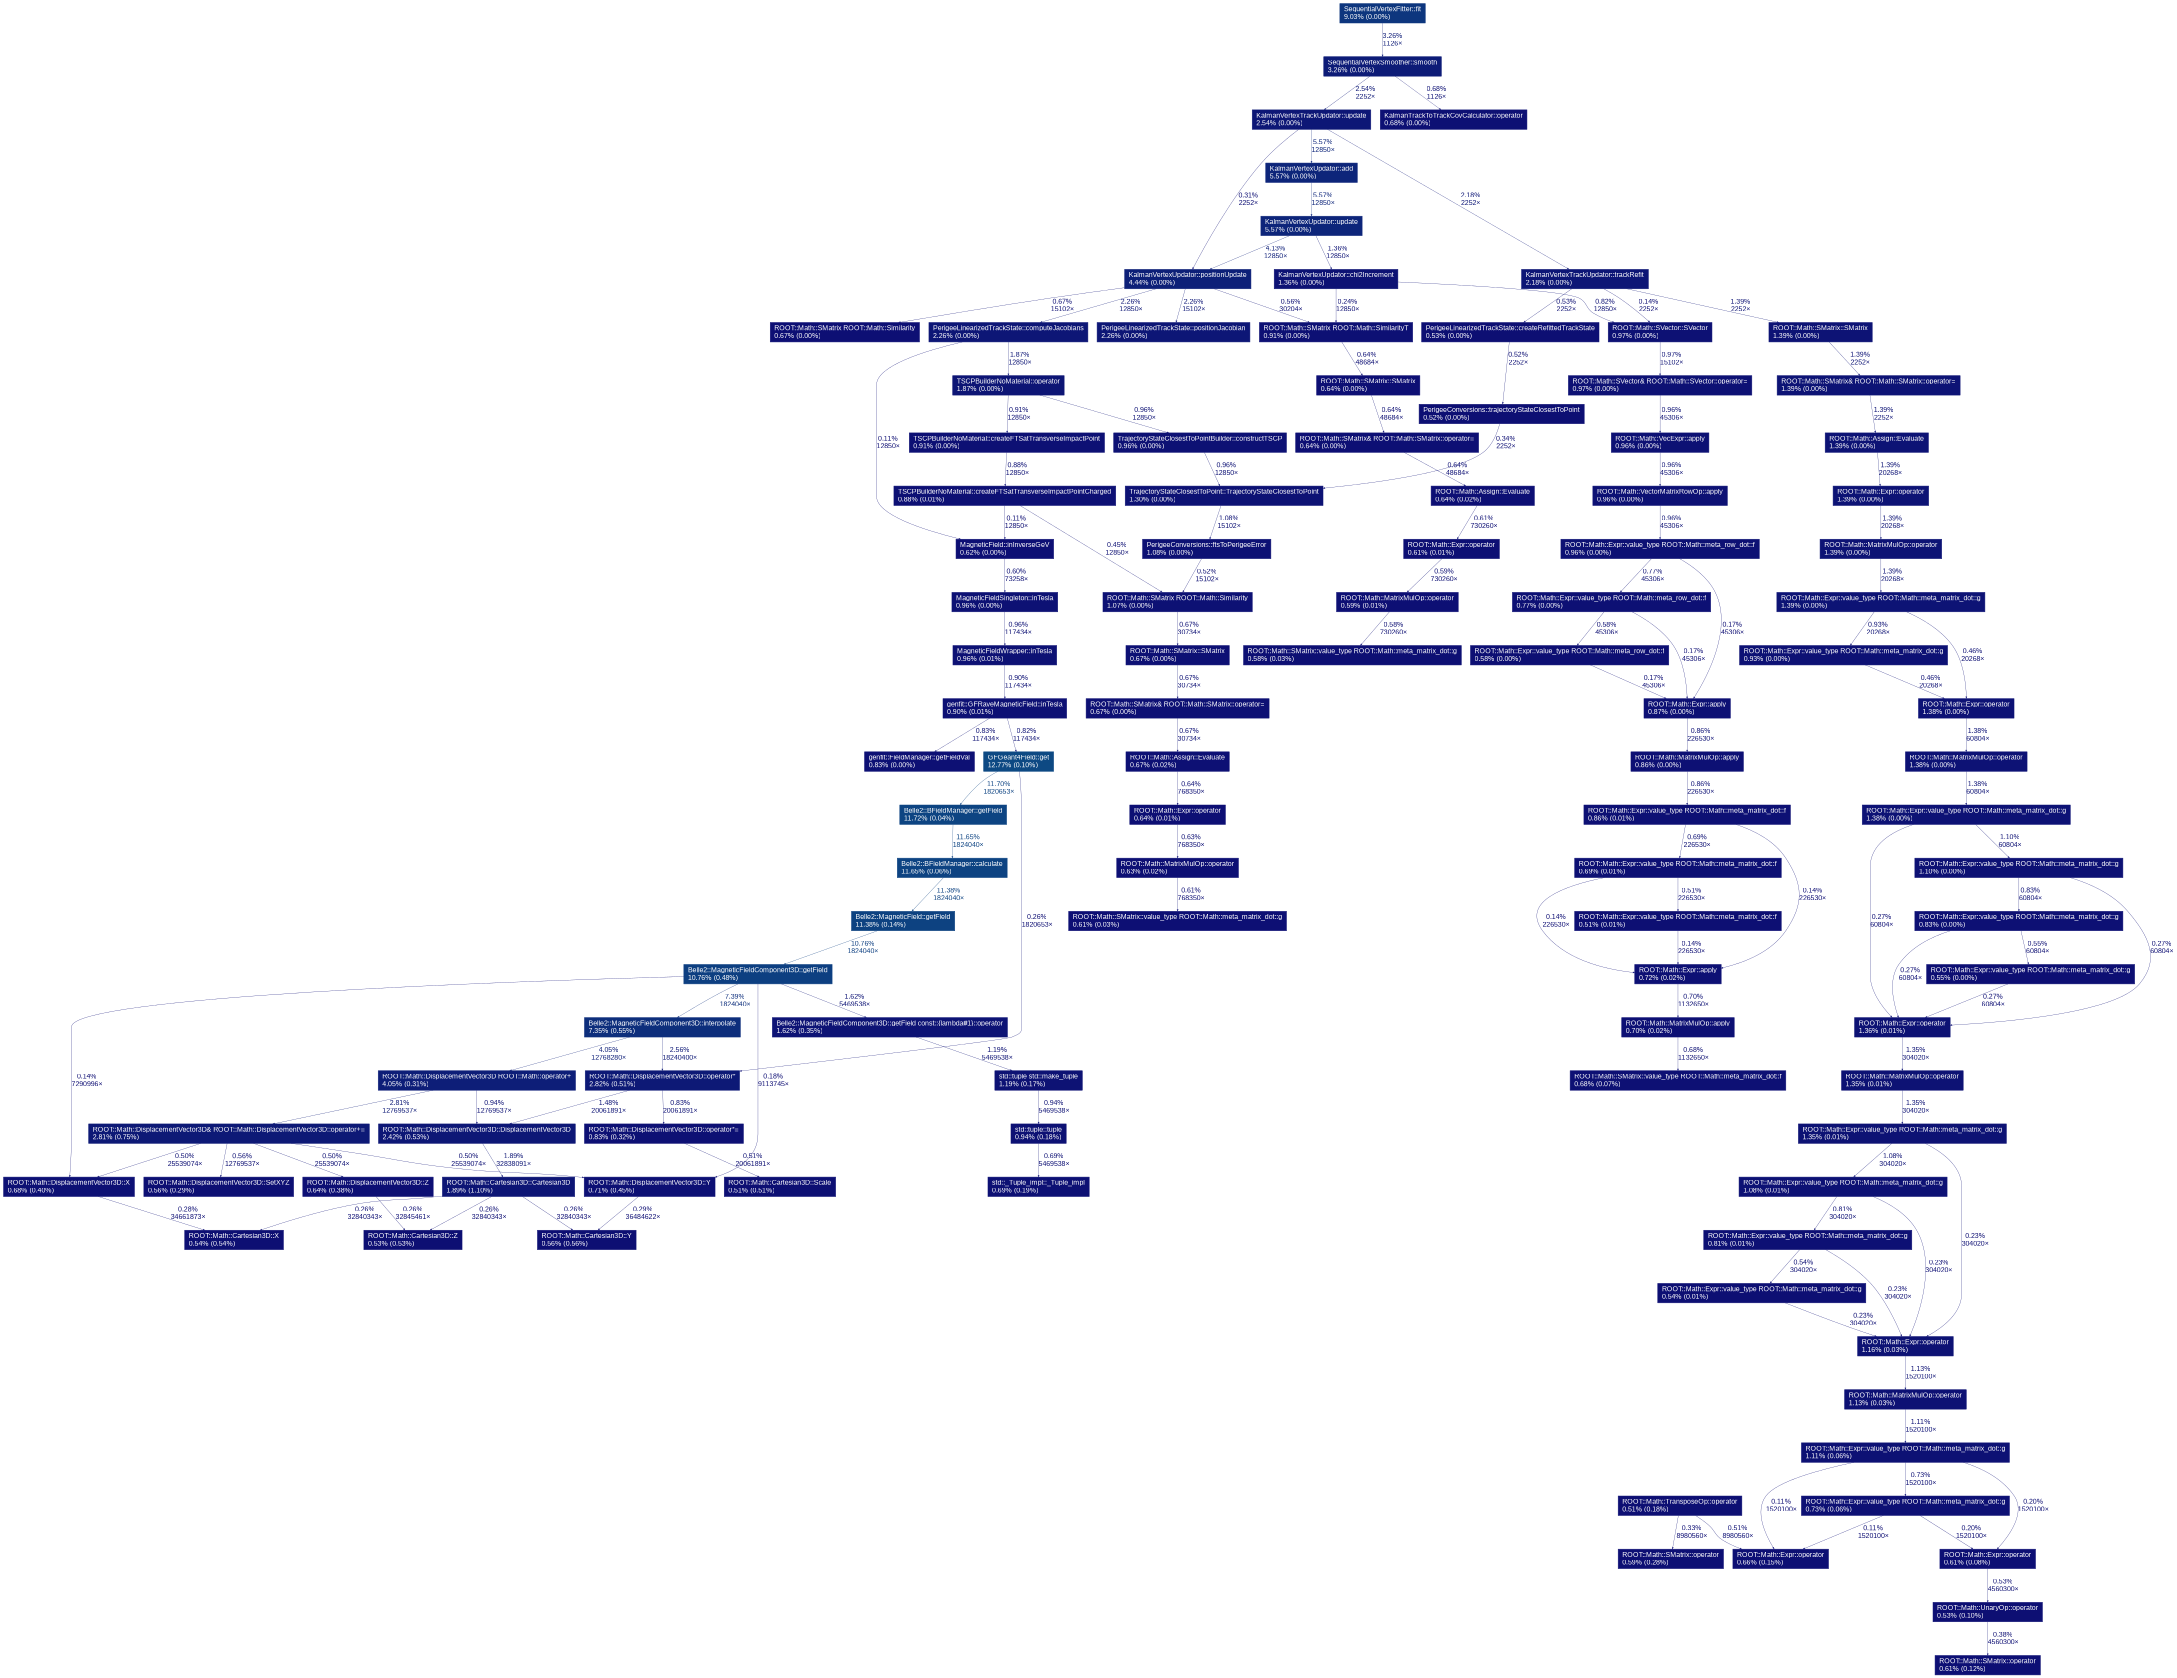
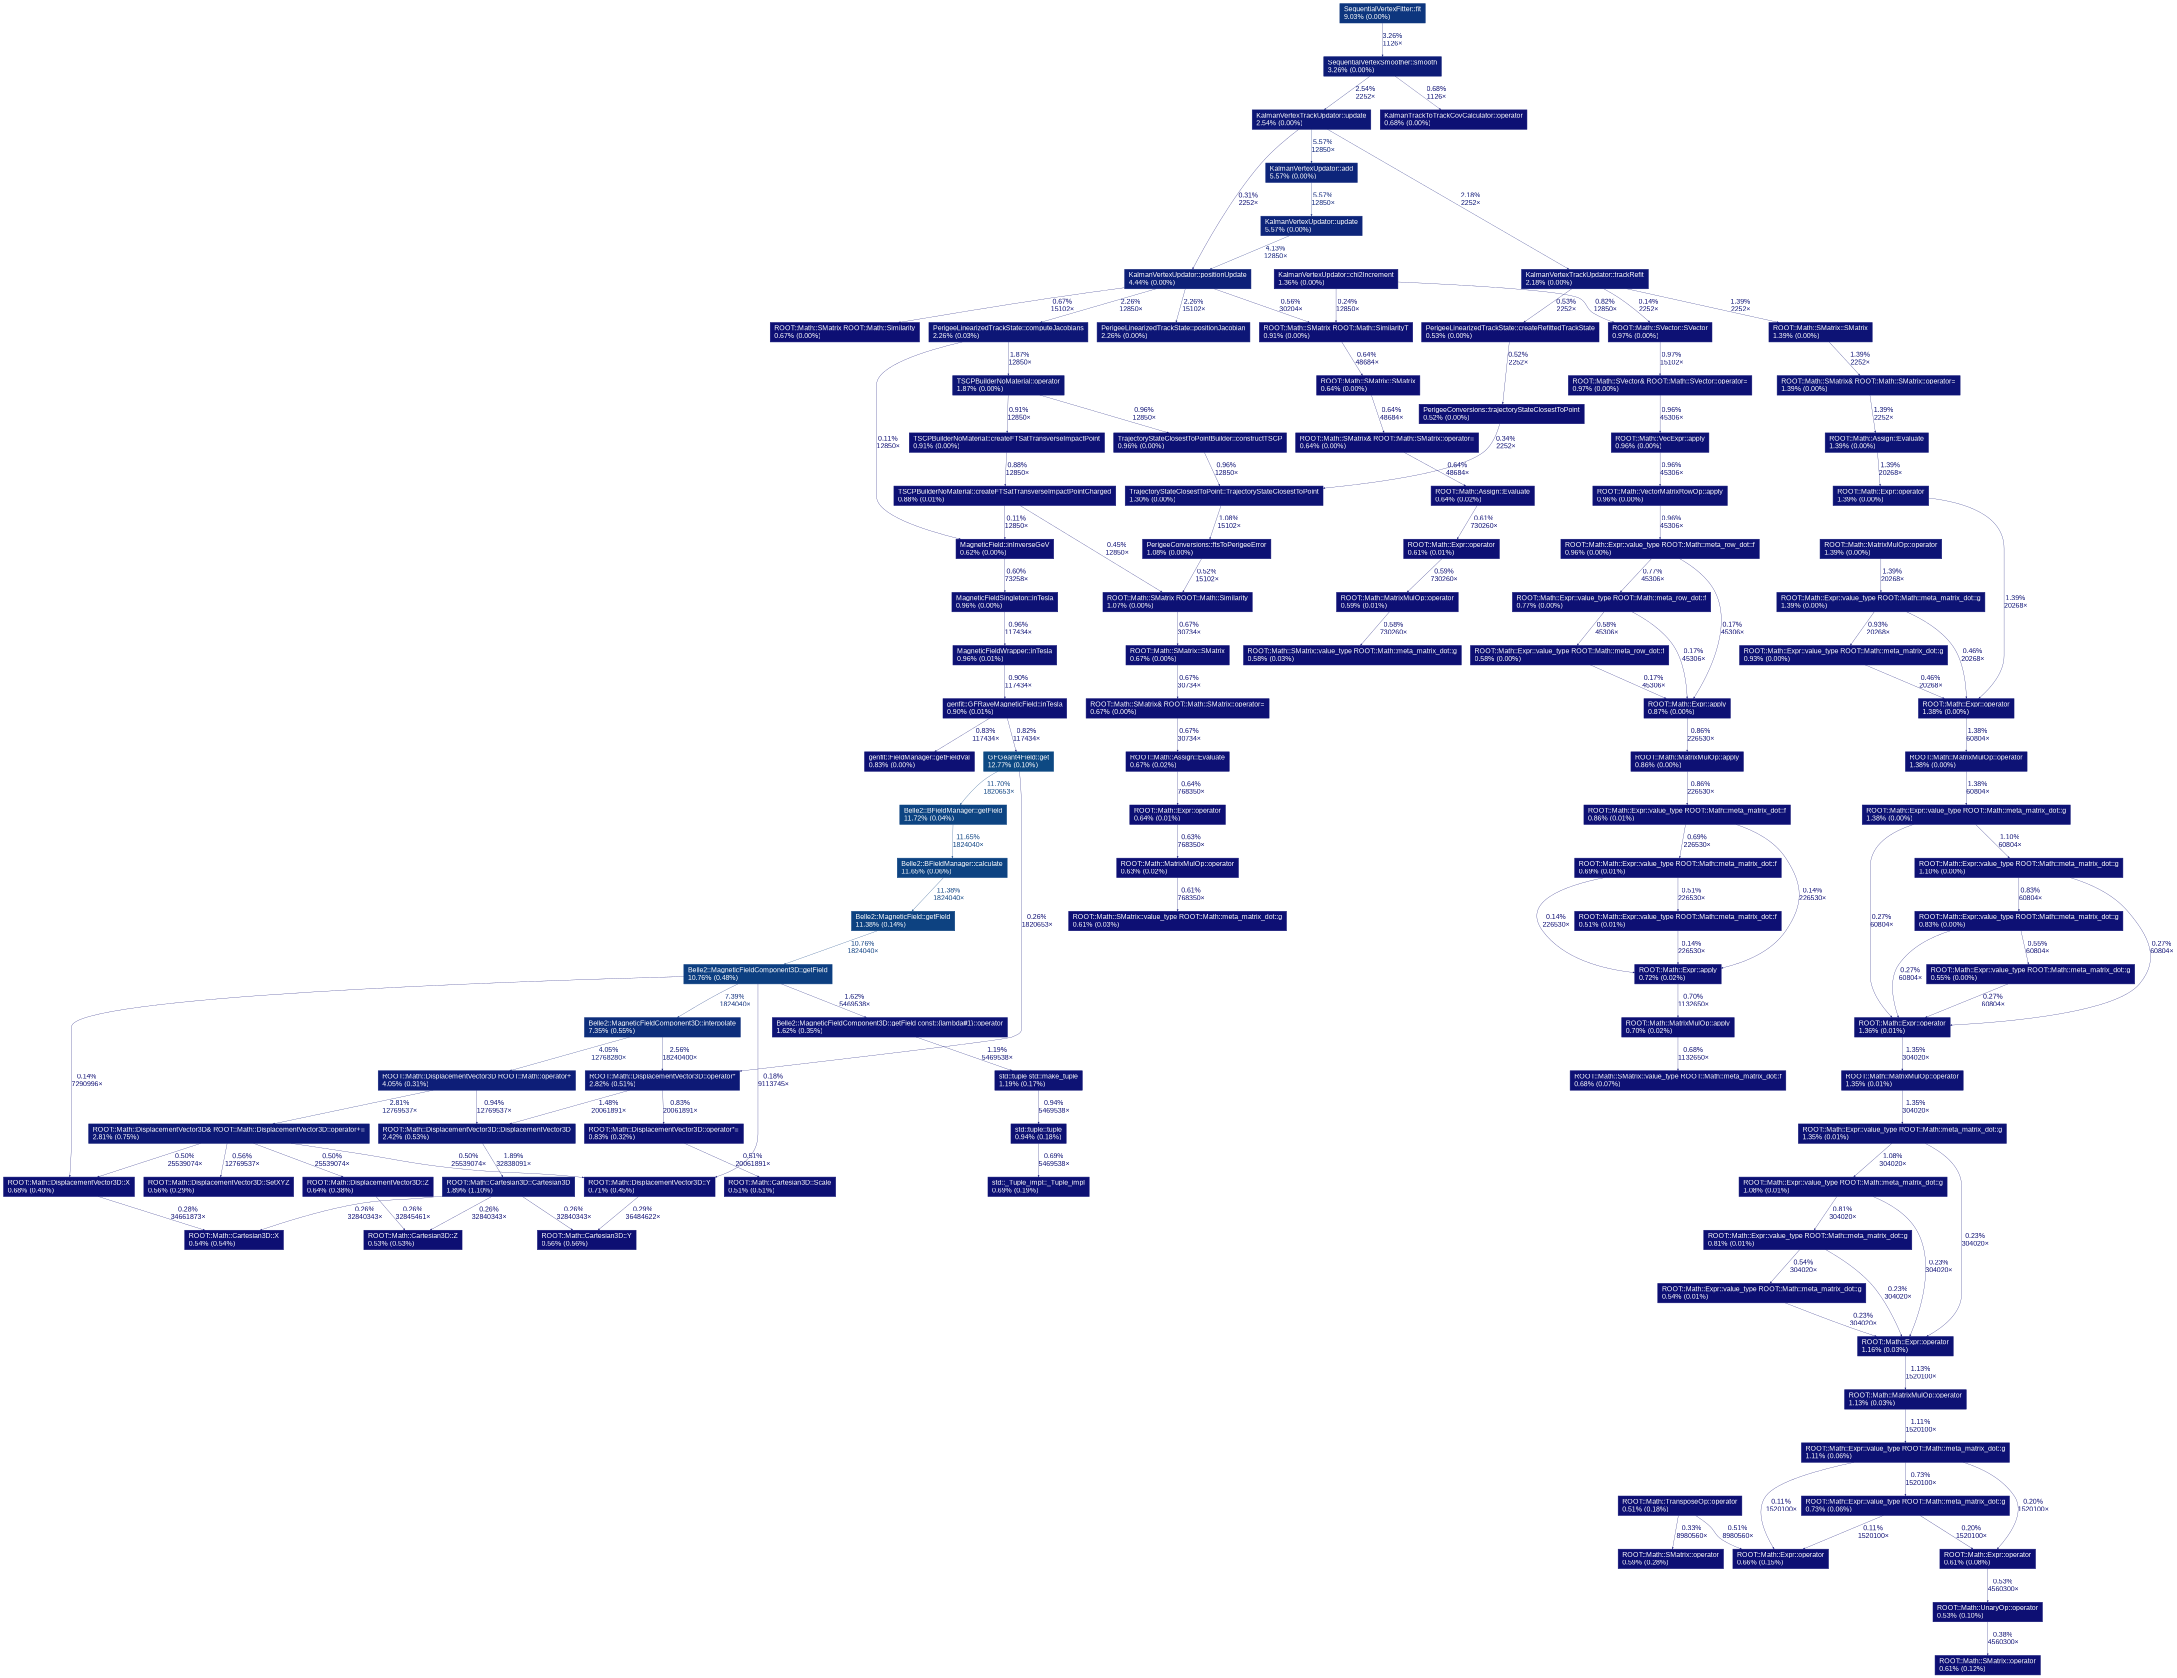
(1323, 252) -> none
(1008, 332) -> (1008, 332)
(1881, 521) -> (2004, 577)
